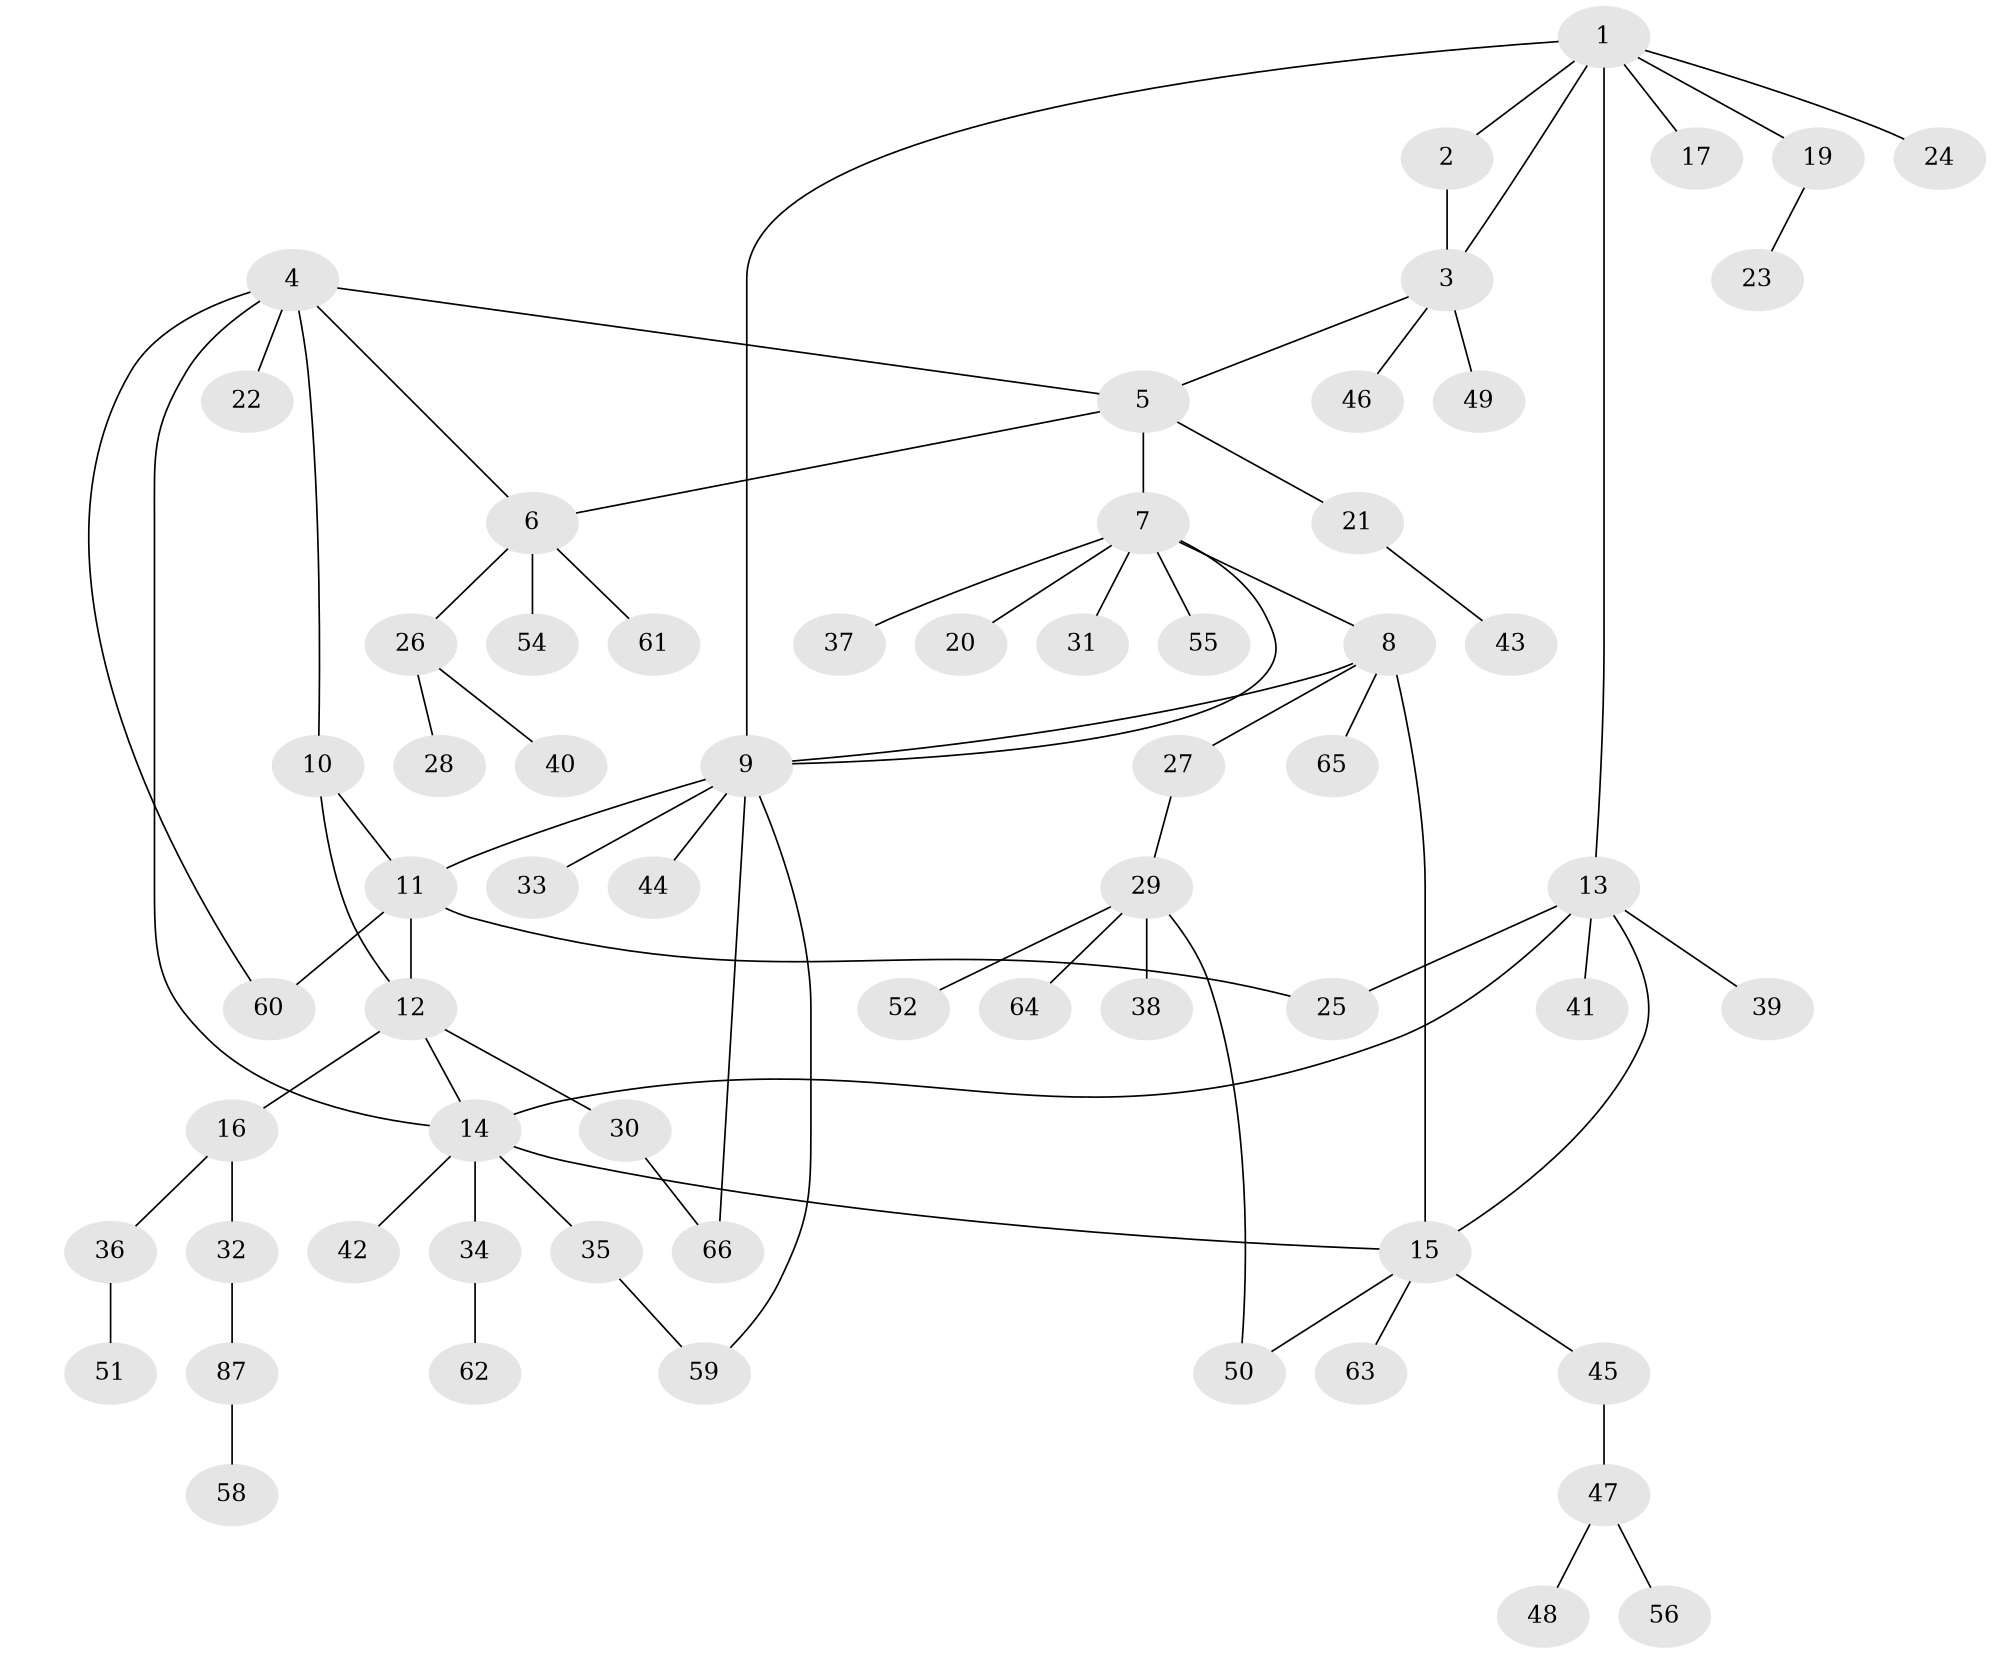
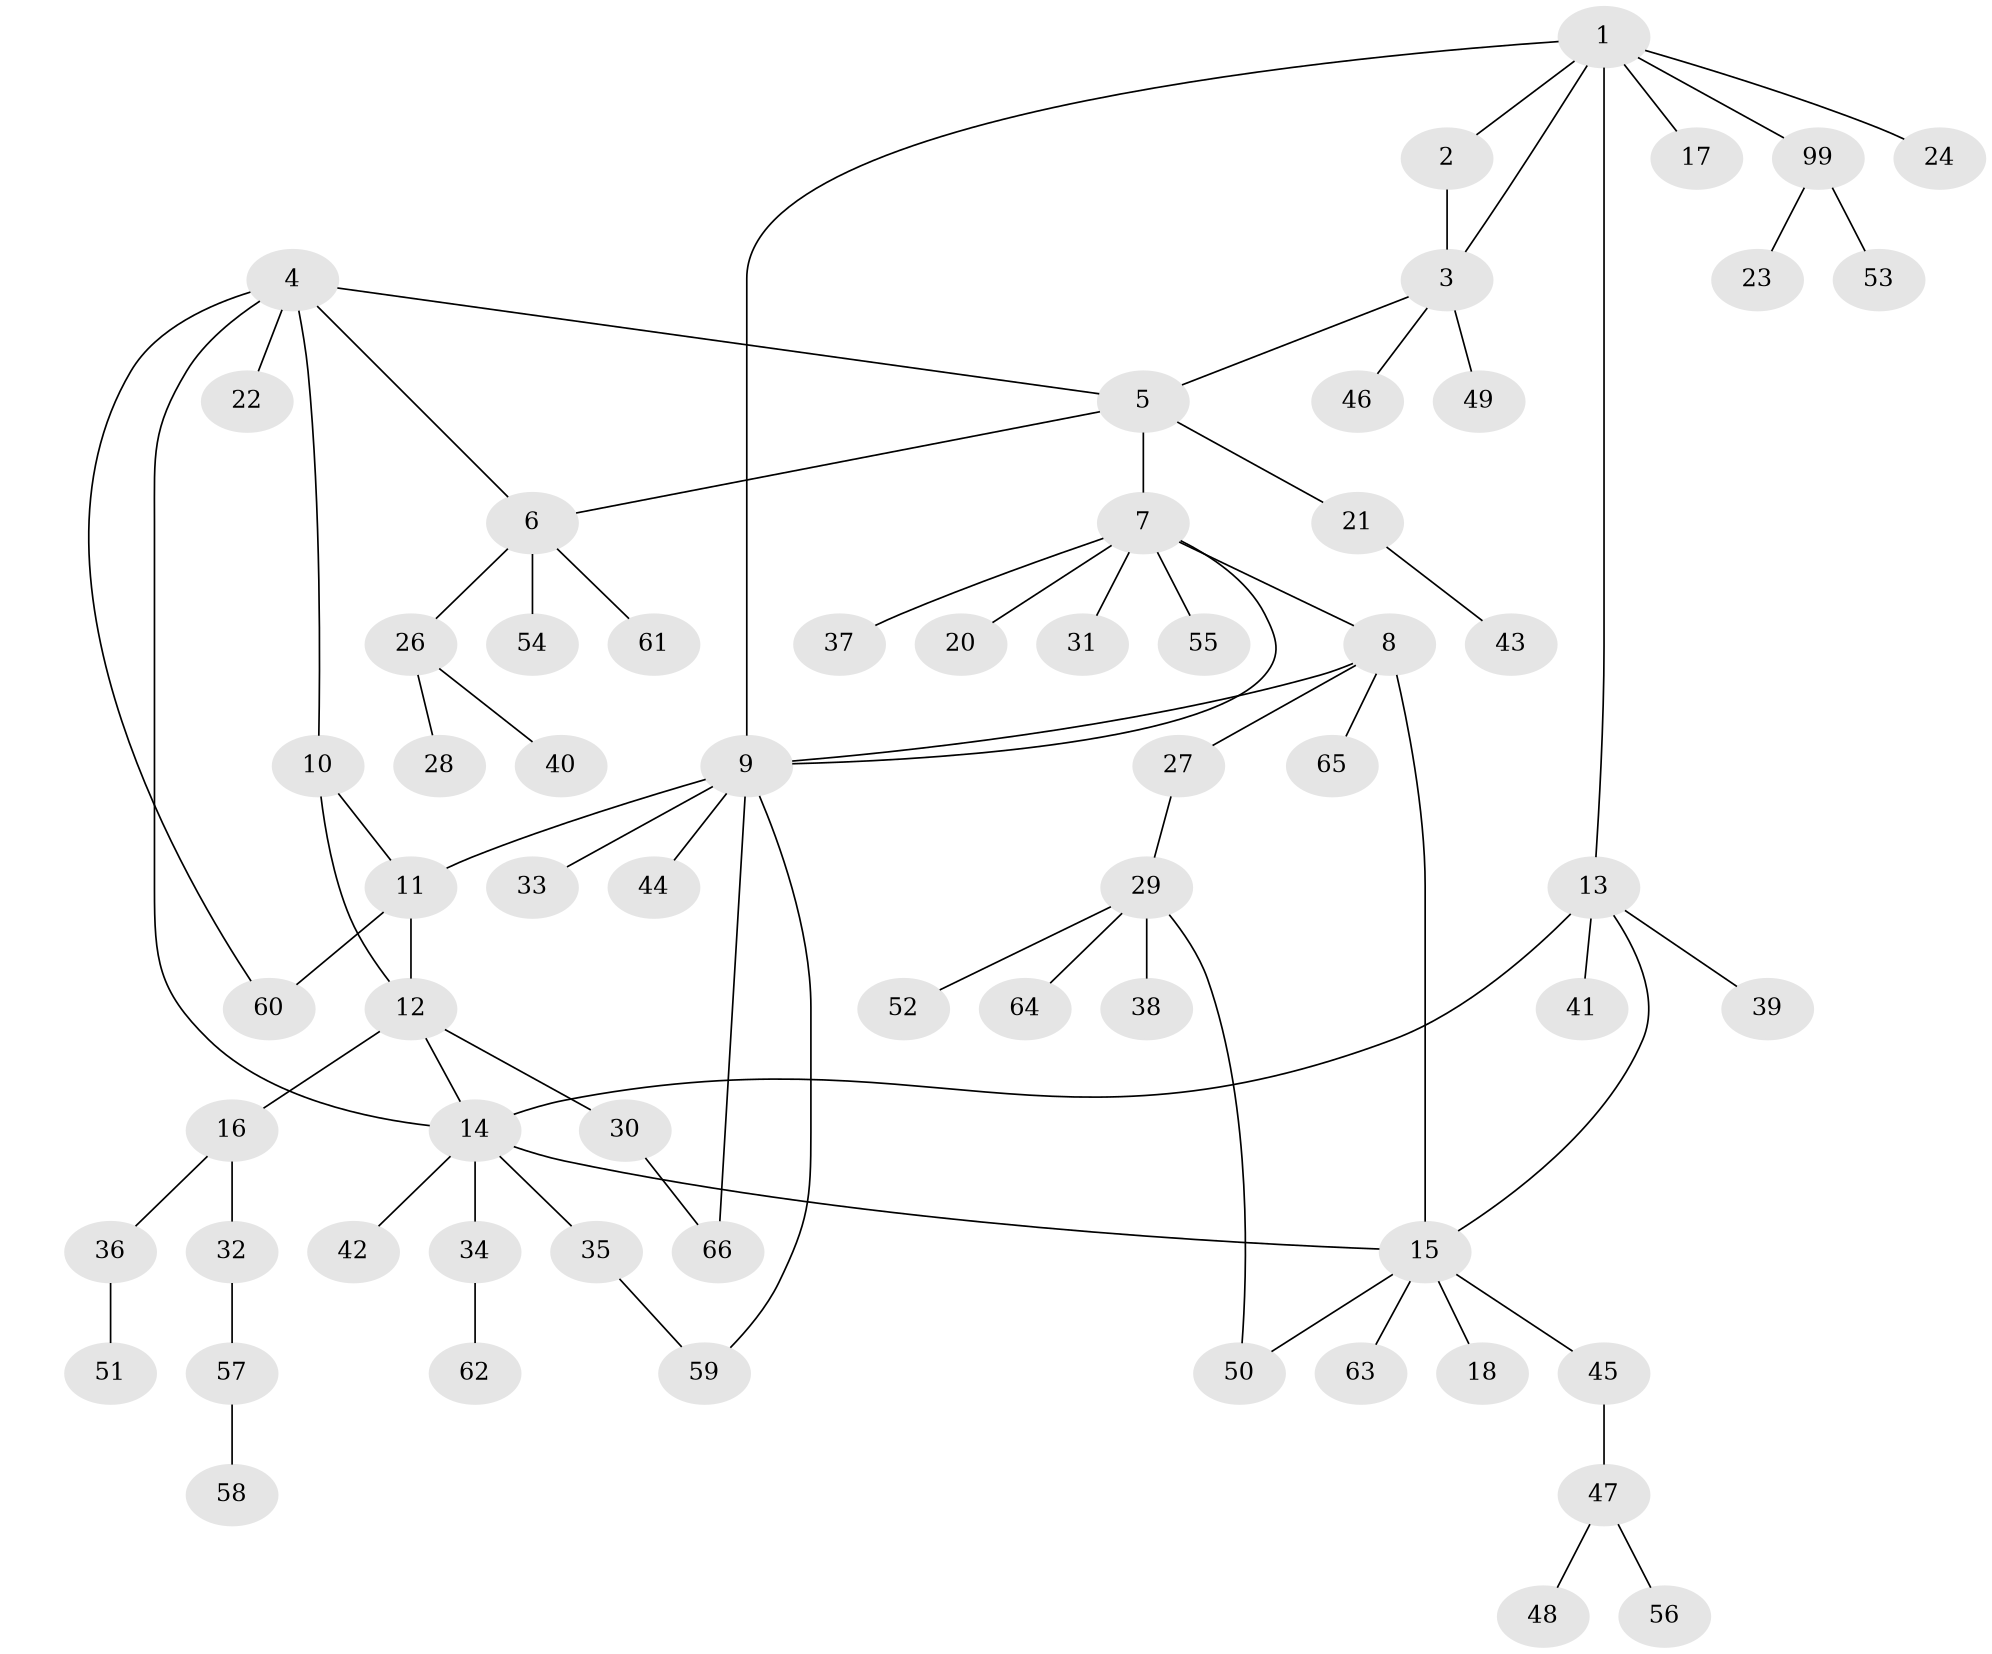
(1818, 159) -> (1818, 159)
none -> (1879, 280)
(1332, 1009) -> none
(232, 1374) -> (232, 1374)
none -> (1483, 1374)
